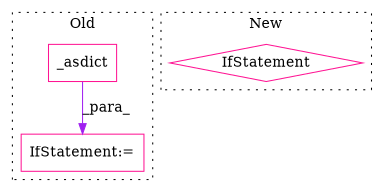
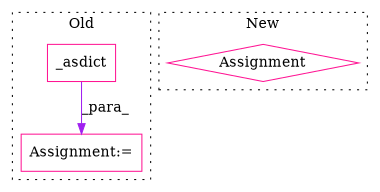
(266, 63) -> (263, 63)
(83, 153) -> (82, 153)
